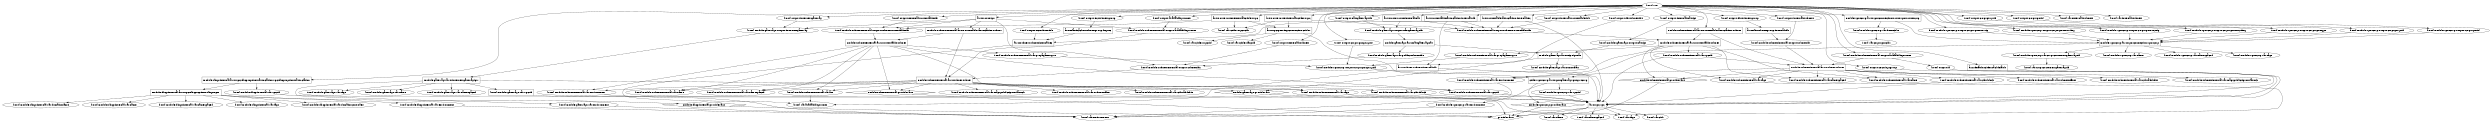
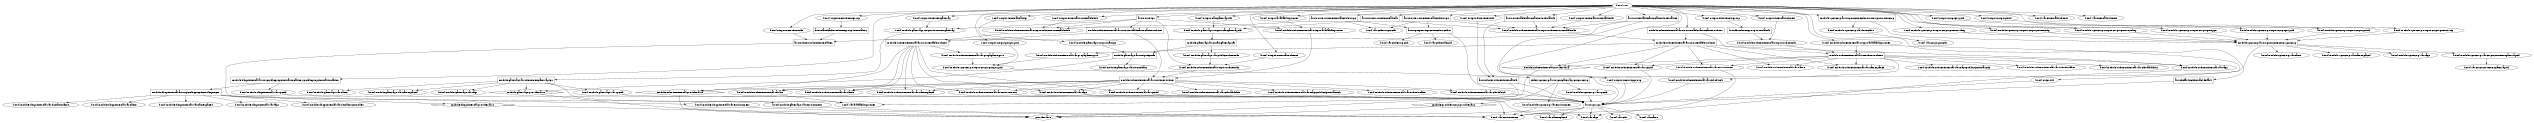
(1088, 30) -> (841, 30)
(1749, 61) -> (1741, 60)
(511, 92) -> (603, 92)
(1548, 105) -> (1454, 105)
